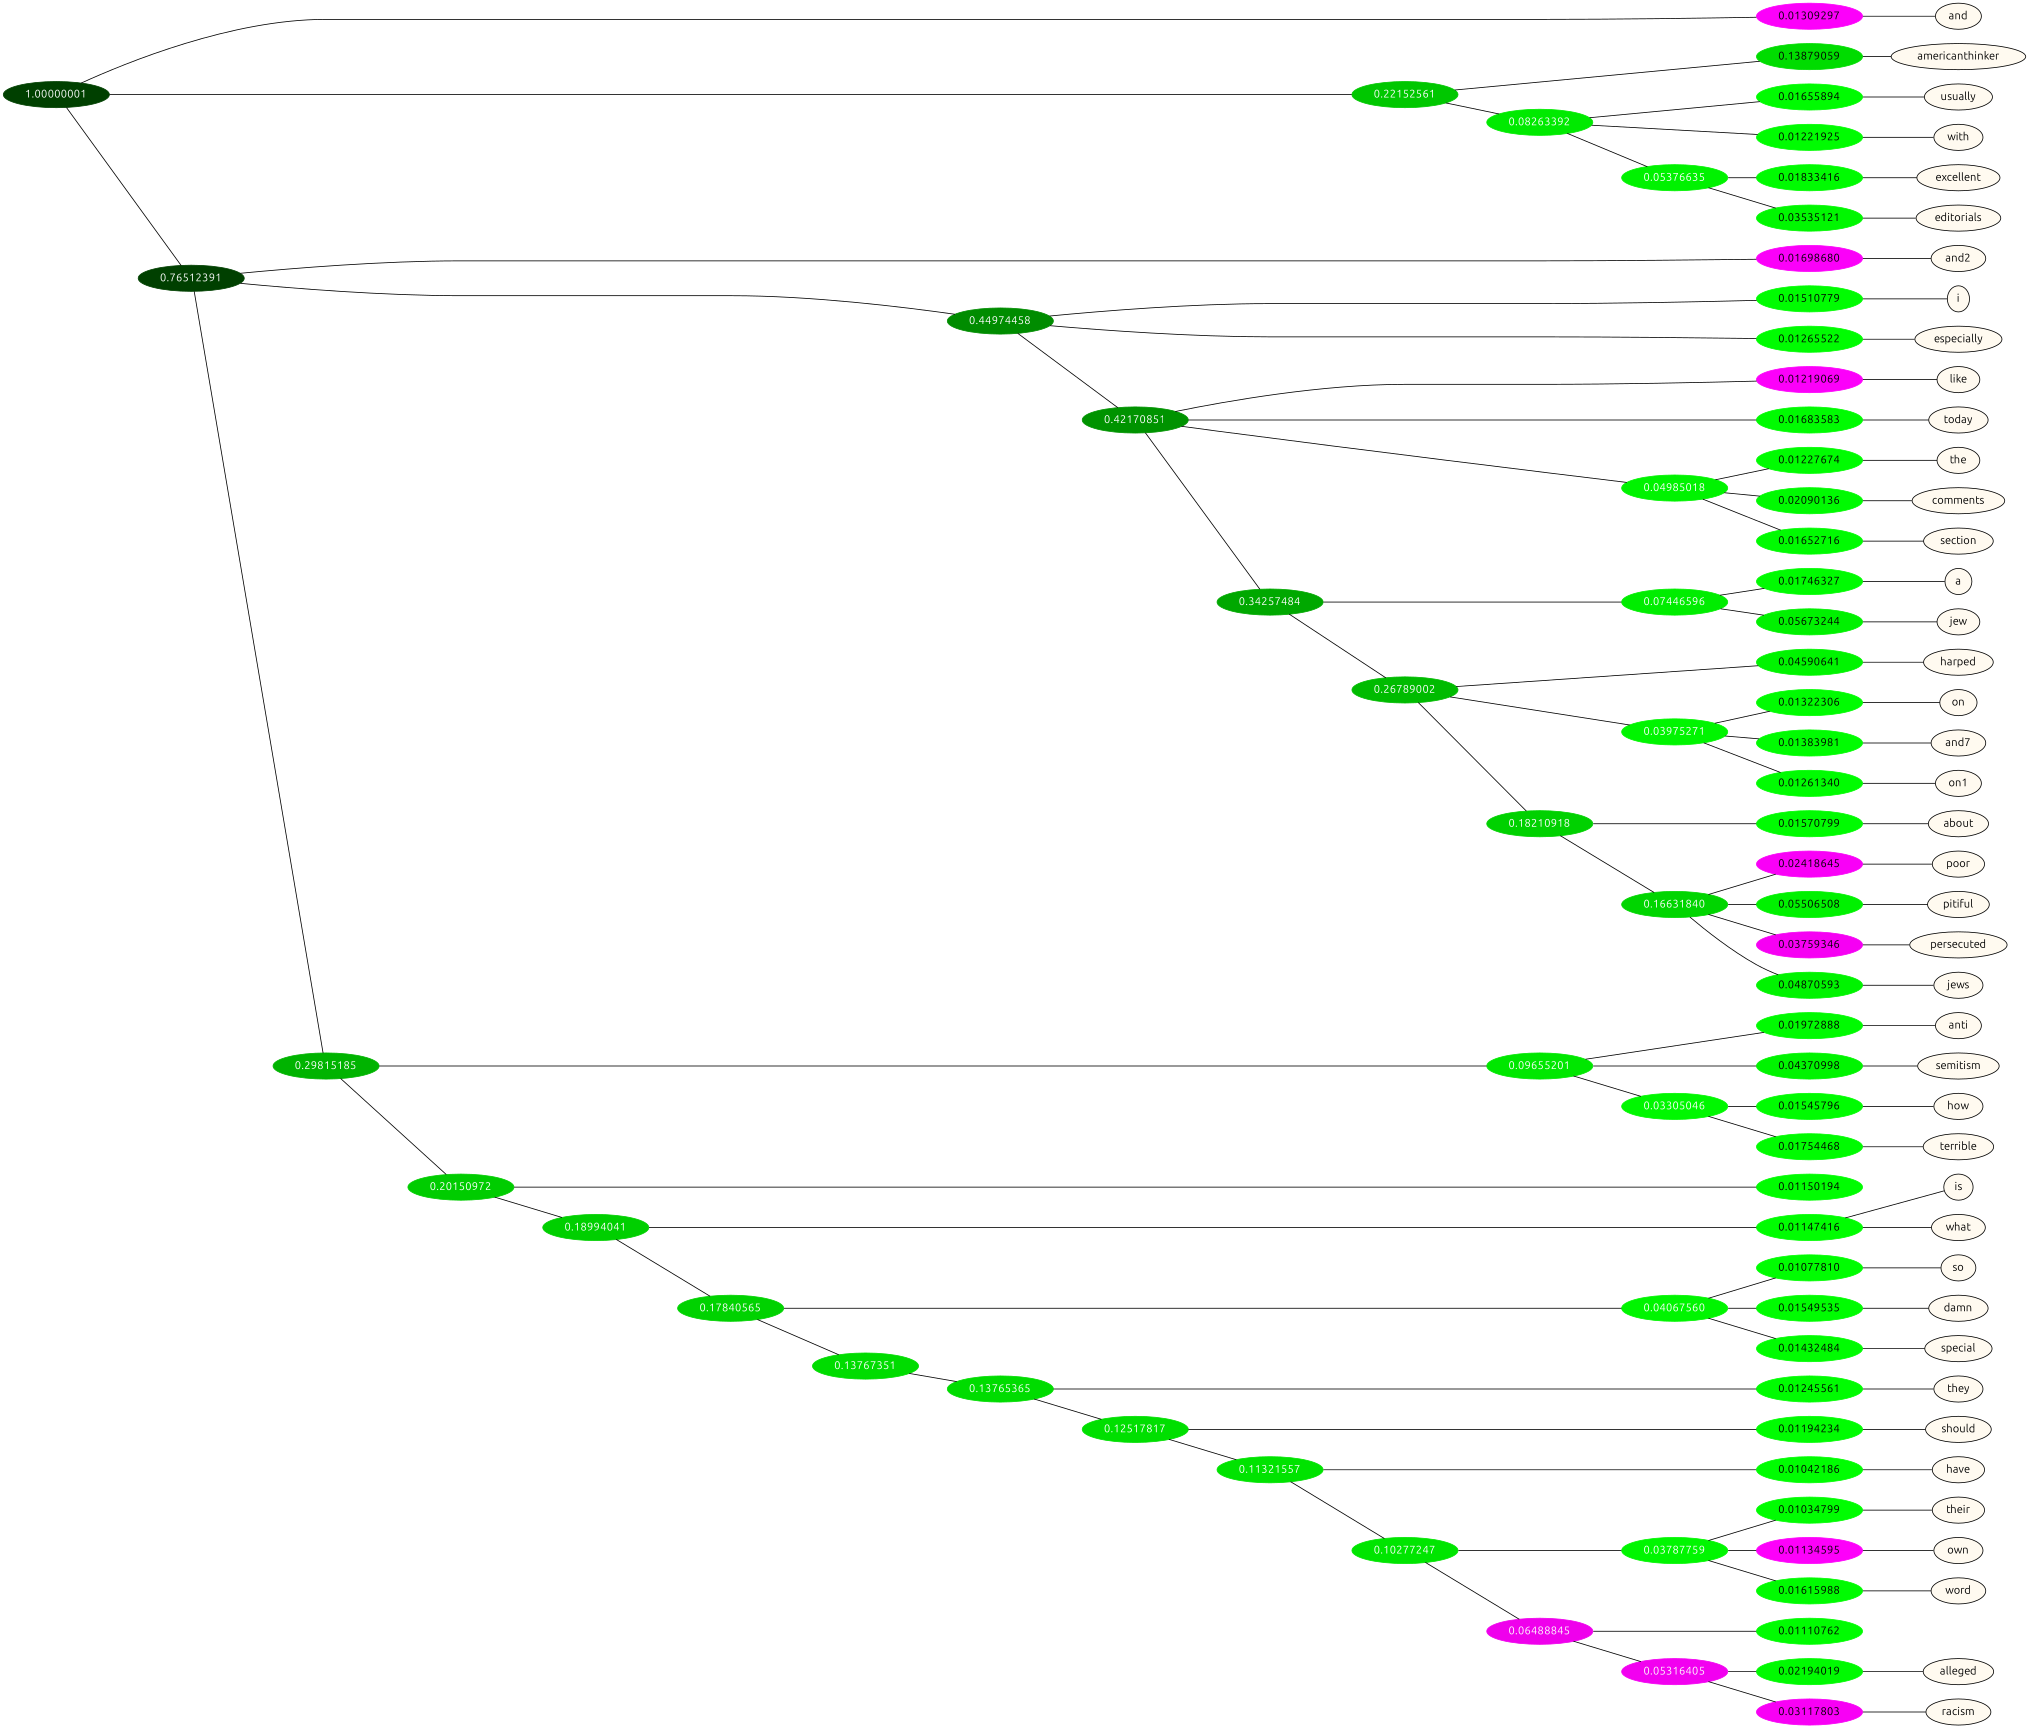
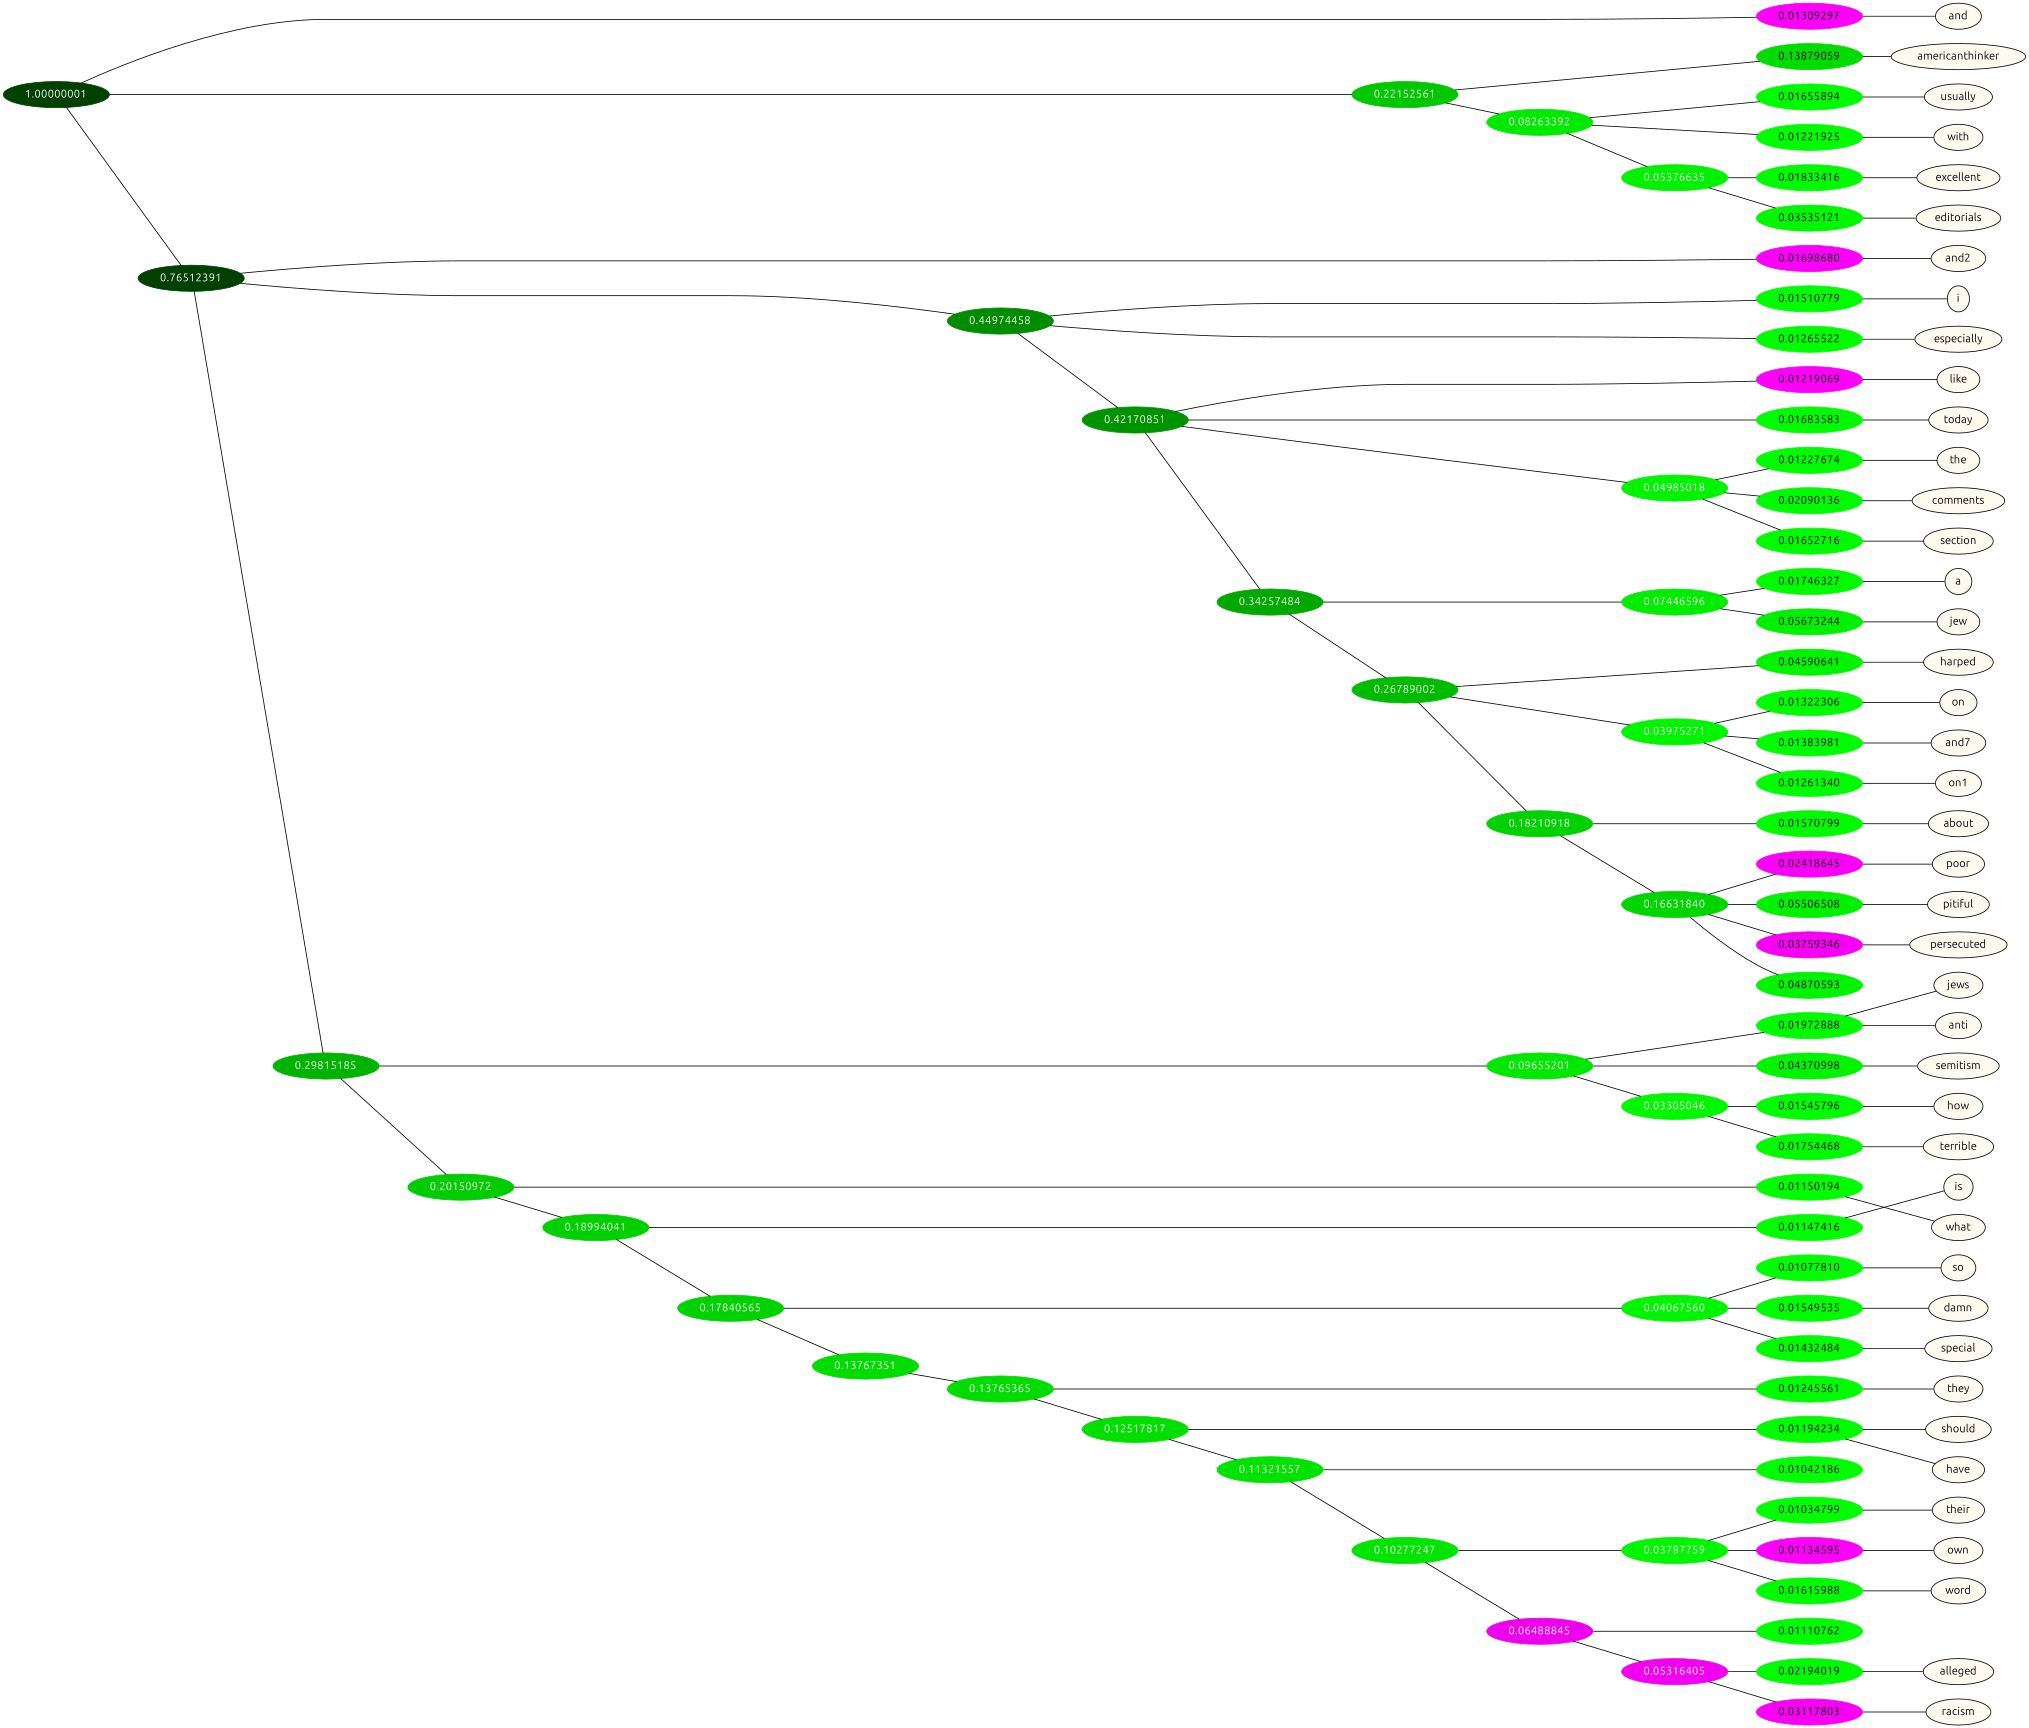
(1898, 985) -> (1891, 1004)
(1897, 1227) -> (1895, 1210)
(1897, 1470) -> (1890, 1451)
